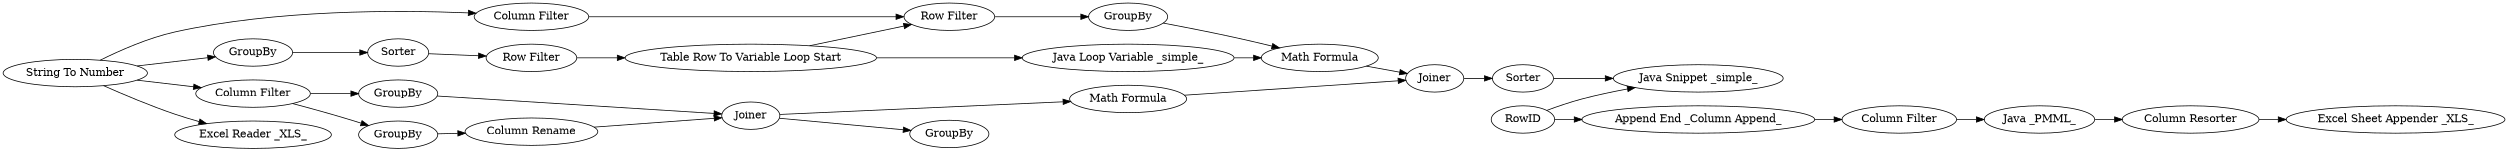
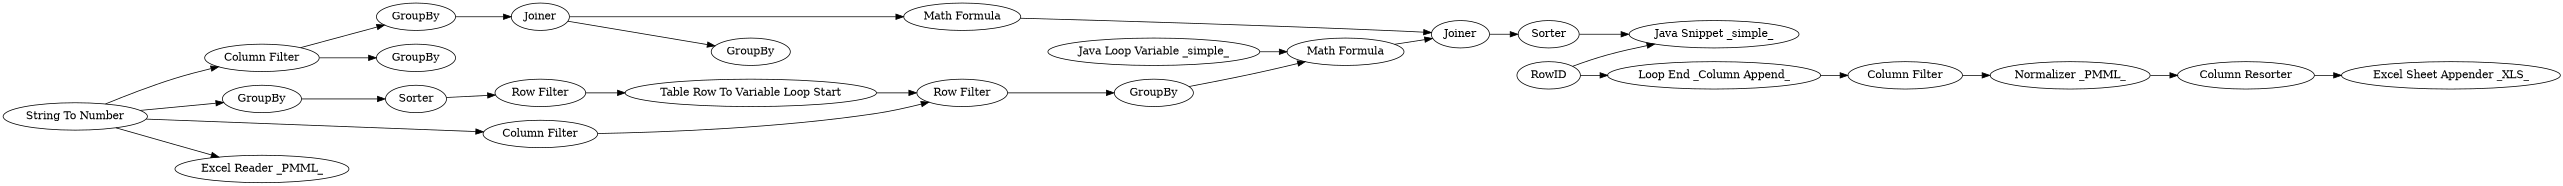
(946, 58) -> none
(1698, 119) -> (1714, 75)
(2039, 119) -> (2070, 75)
(531, 132) -> none
(253, 135) -> (262, 169)
